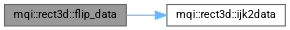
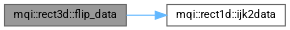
(226, 15) -> (226, 15)
